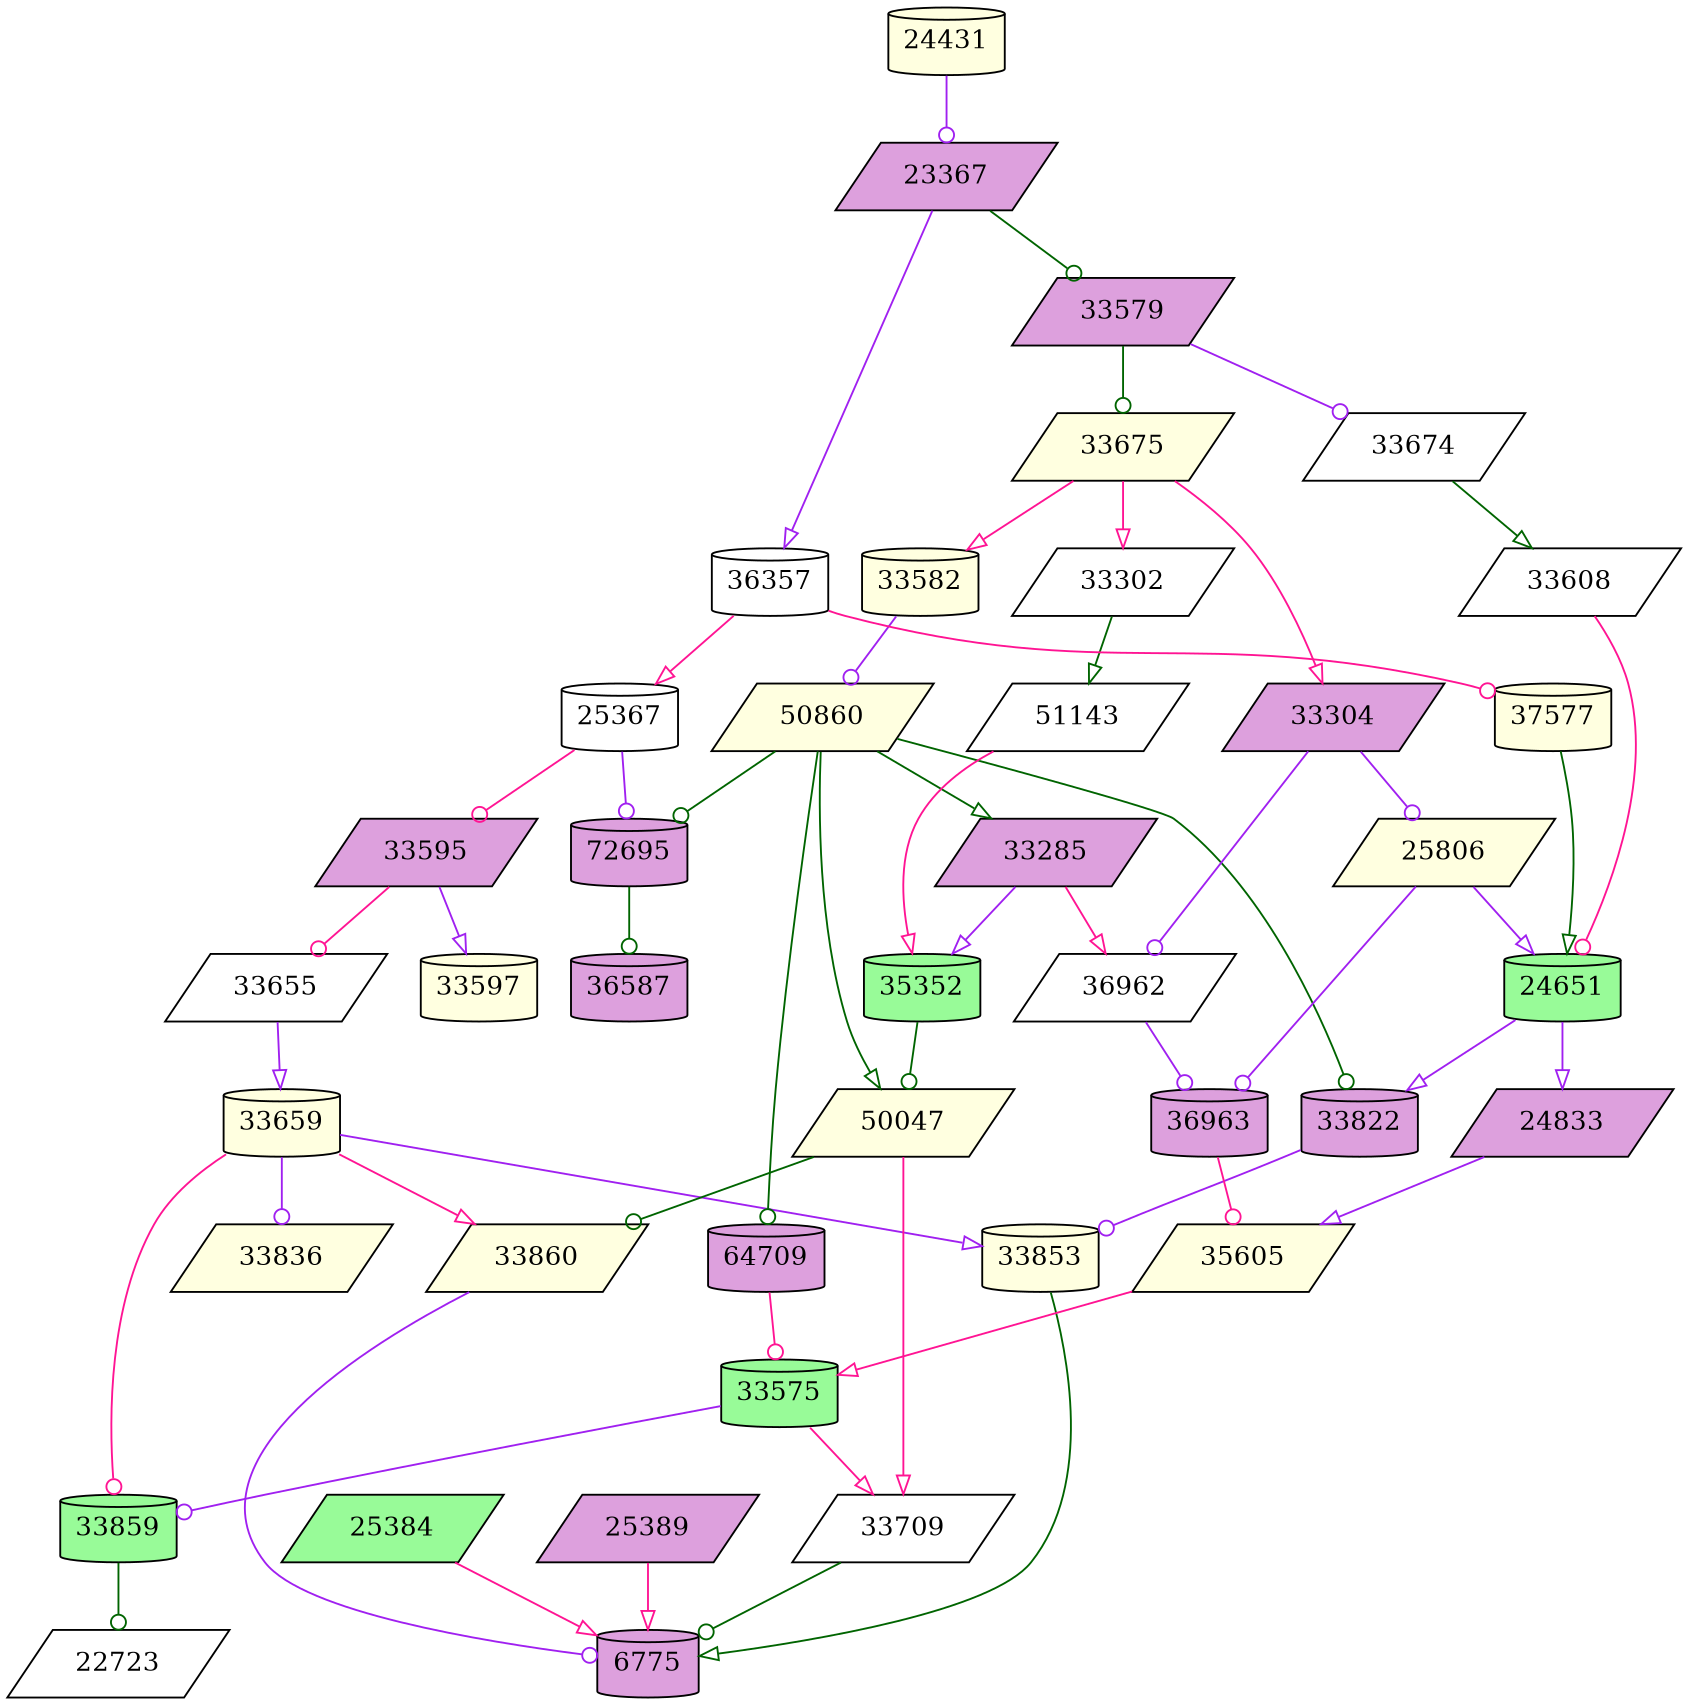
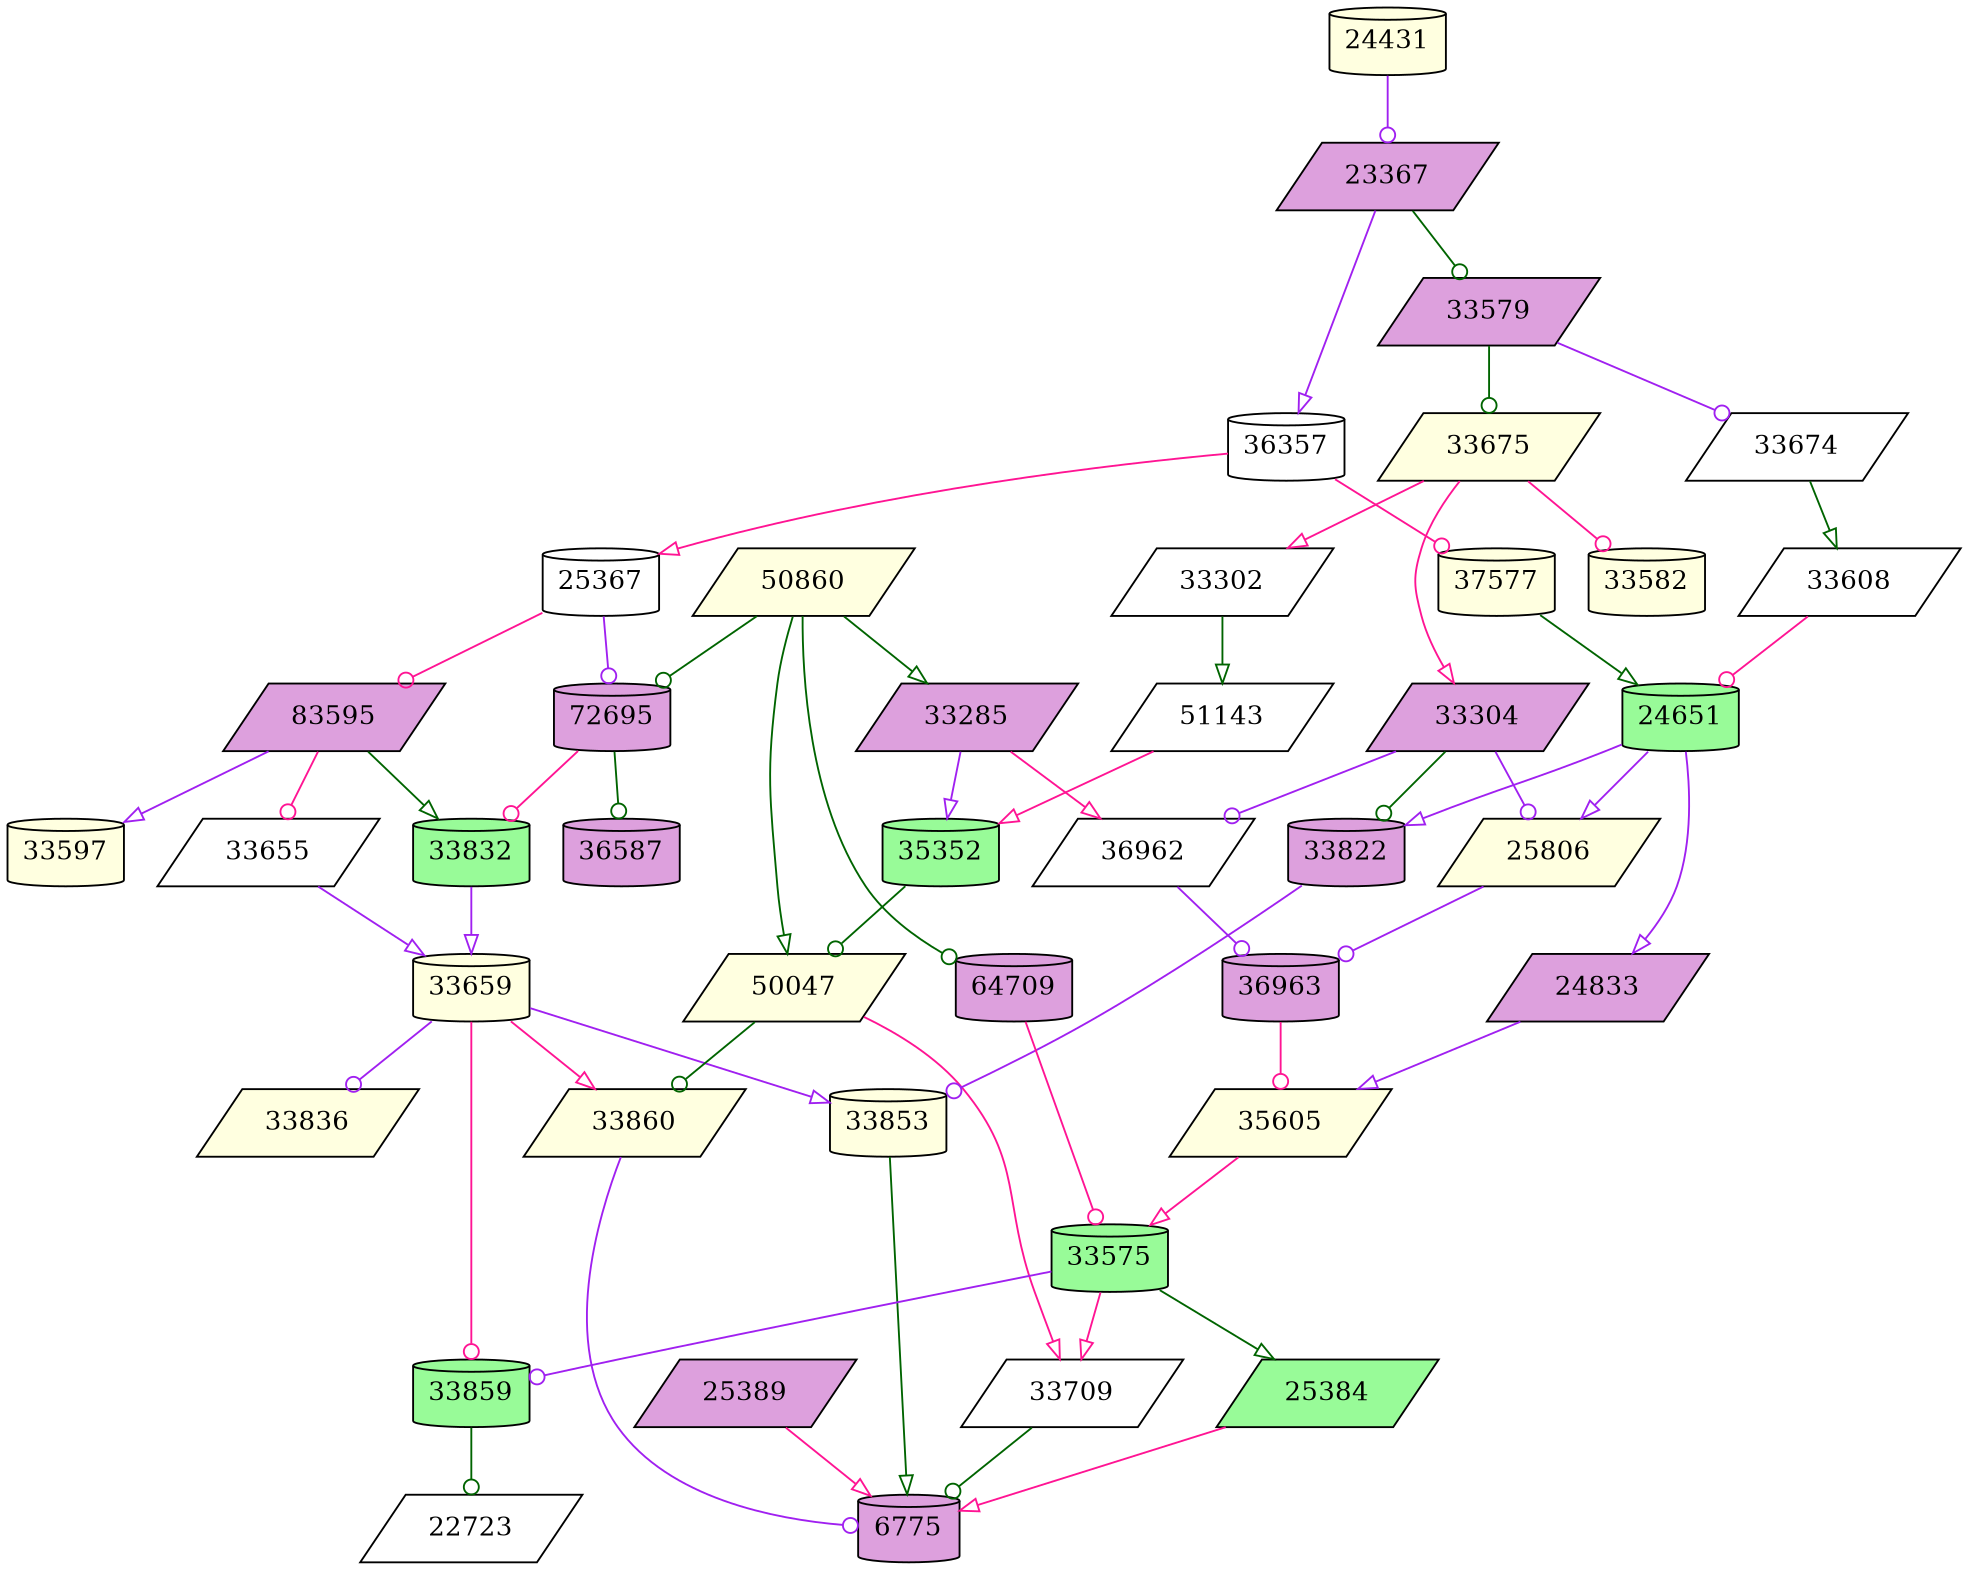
(1029, 510) -> (1562, 510)
(876, 644) -> none
(1182, 826) -> (1417, 780)
(426, 853) -> (334, 717)
none -> (471, 853)
(1497, 913) -> (1621, 778)
none -> (1209, 1320)
